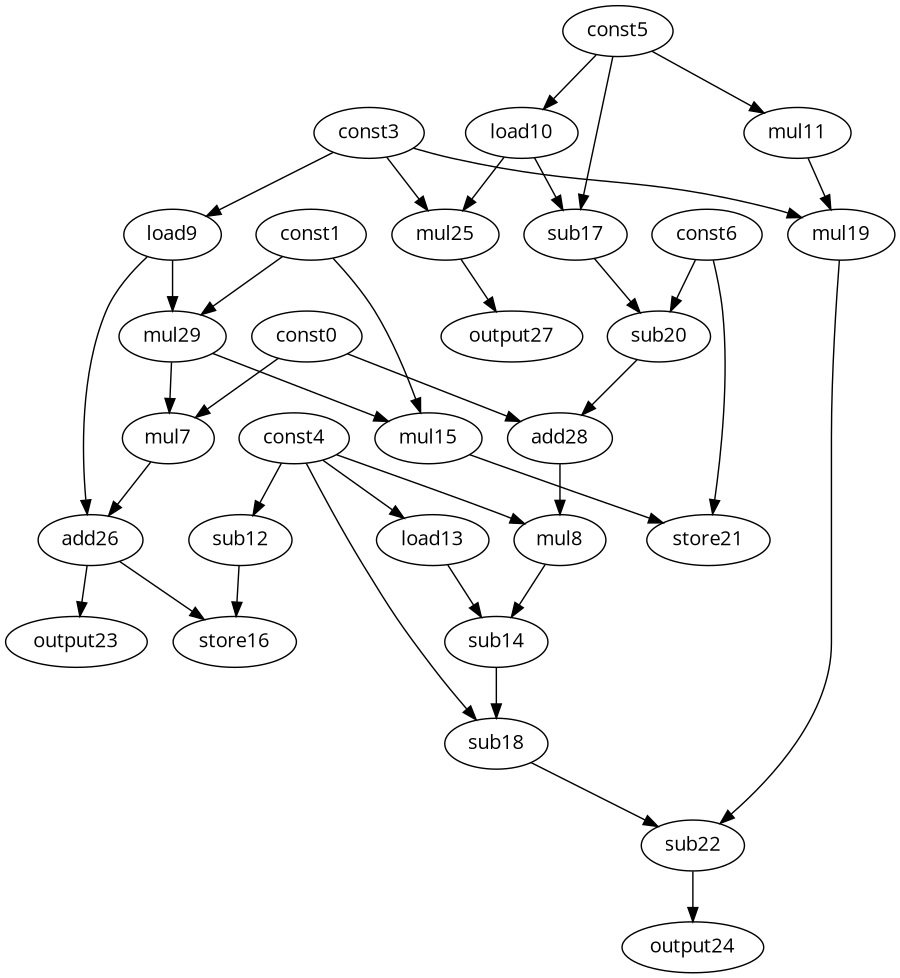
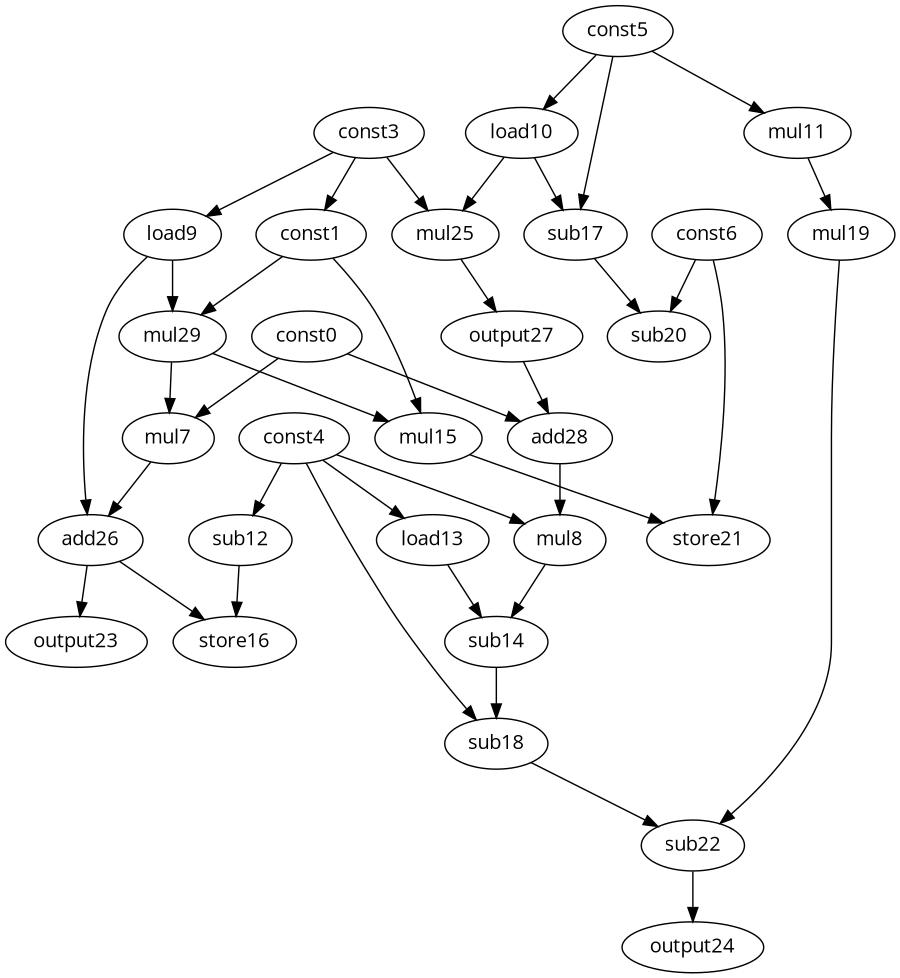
(601, 181) -> (344, 178)
(615, 382) -> (533, 381)
